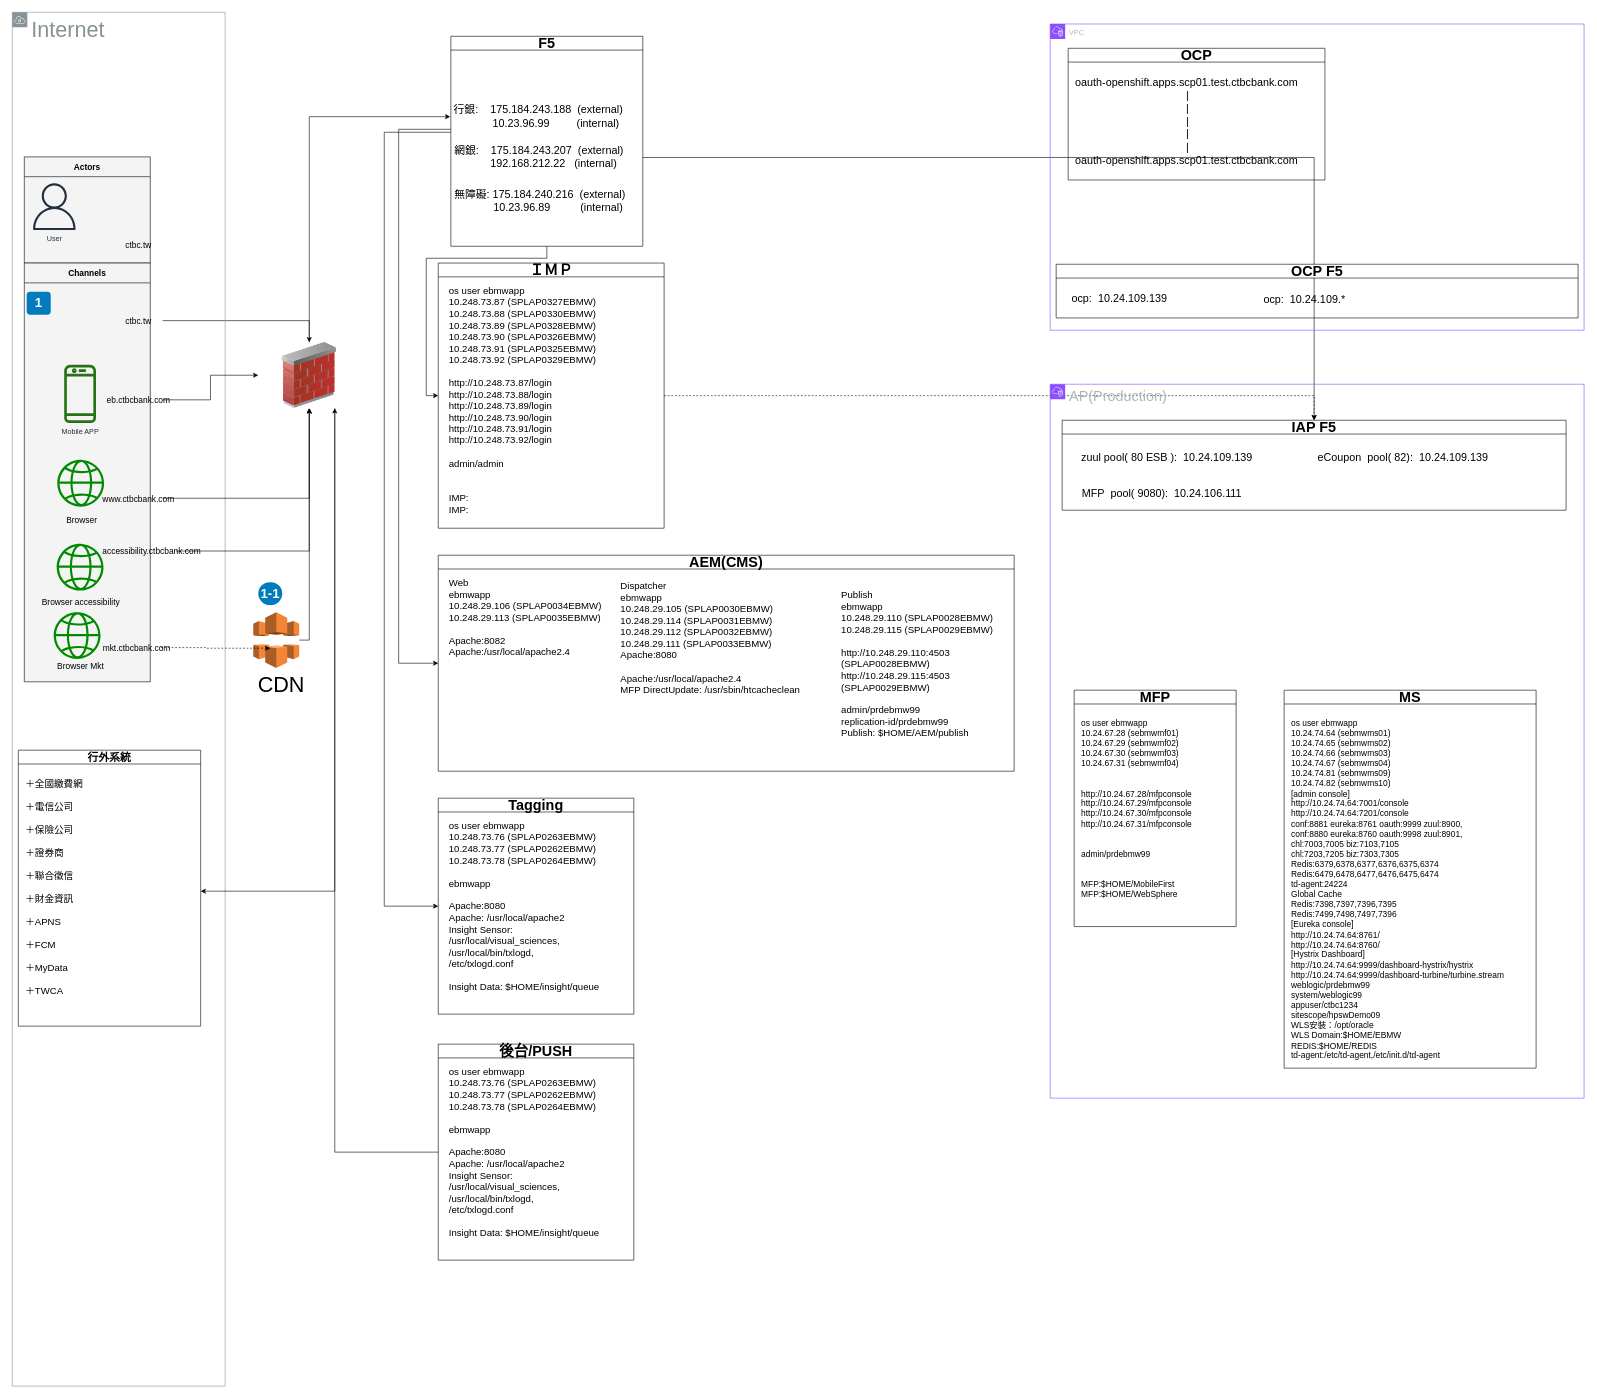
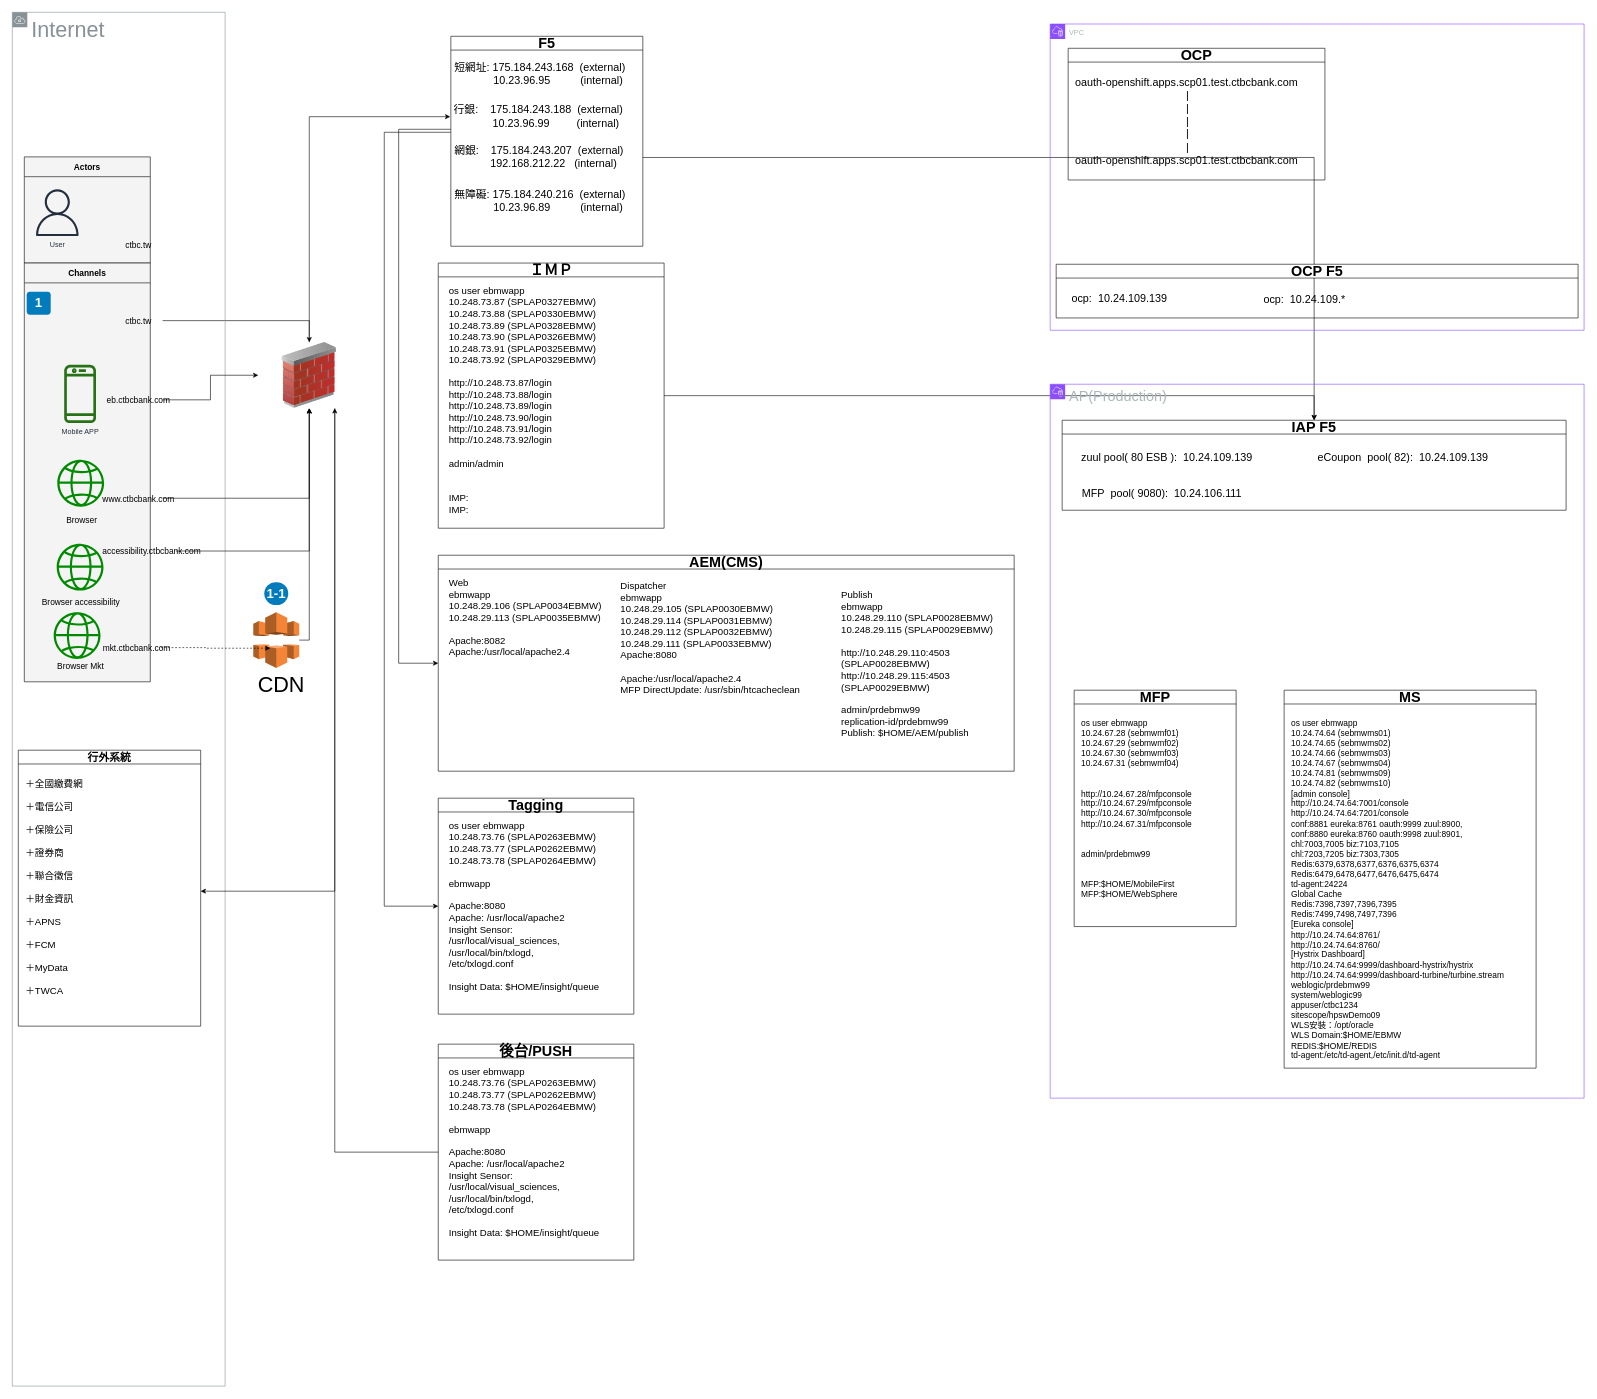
none -> (547, 74)
(54, 207) -> (57, 213)
(428, 396) -> none
(858, 396) -> (858, 396)
(270, 594) -> (276, 594)
